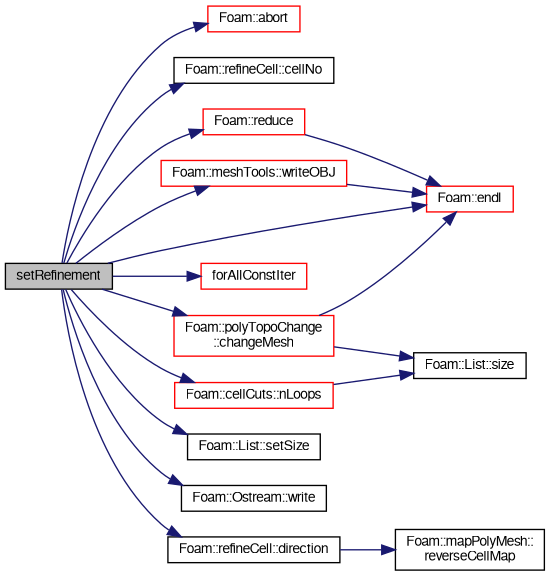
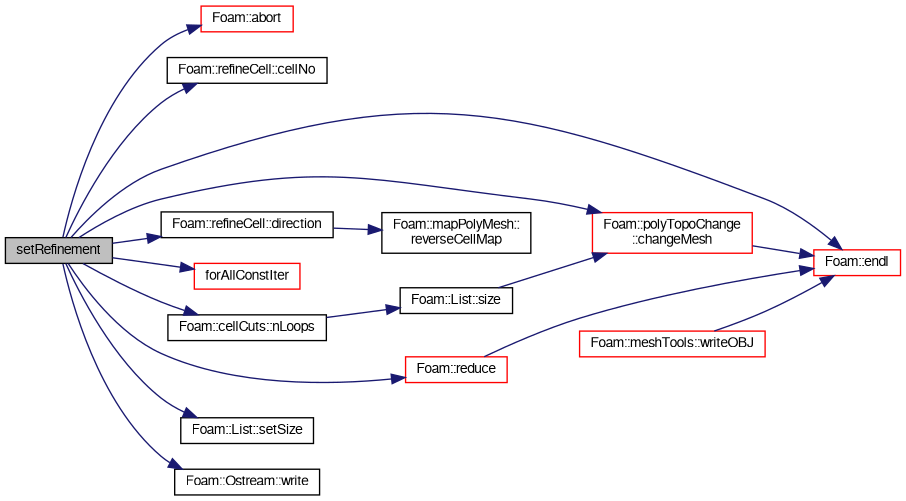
(133, 222) -> none
(367, 351) -> (546, 273)
(254, 395) -> (247, 328)
